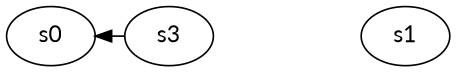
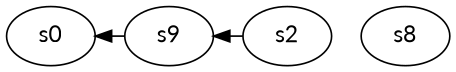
(169, 36) -> (169, 36)
none -> (287, 36)
(405, 36) -> (405, 36)
